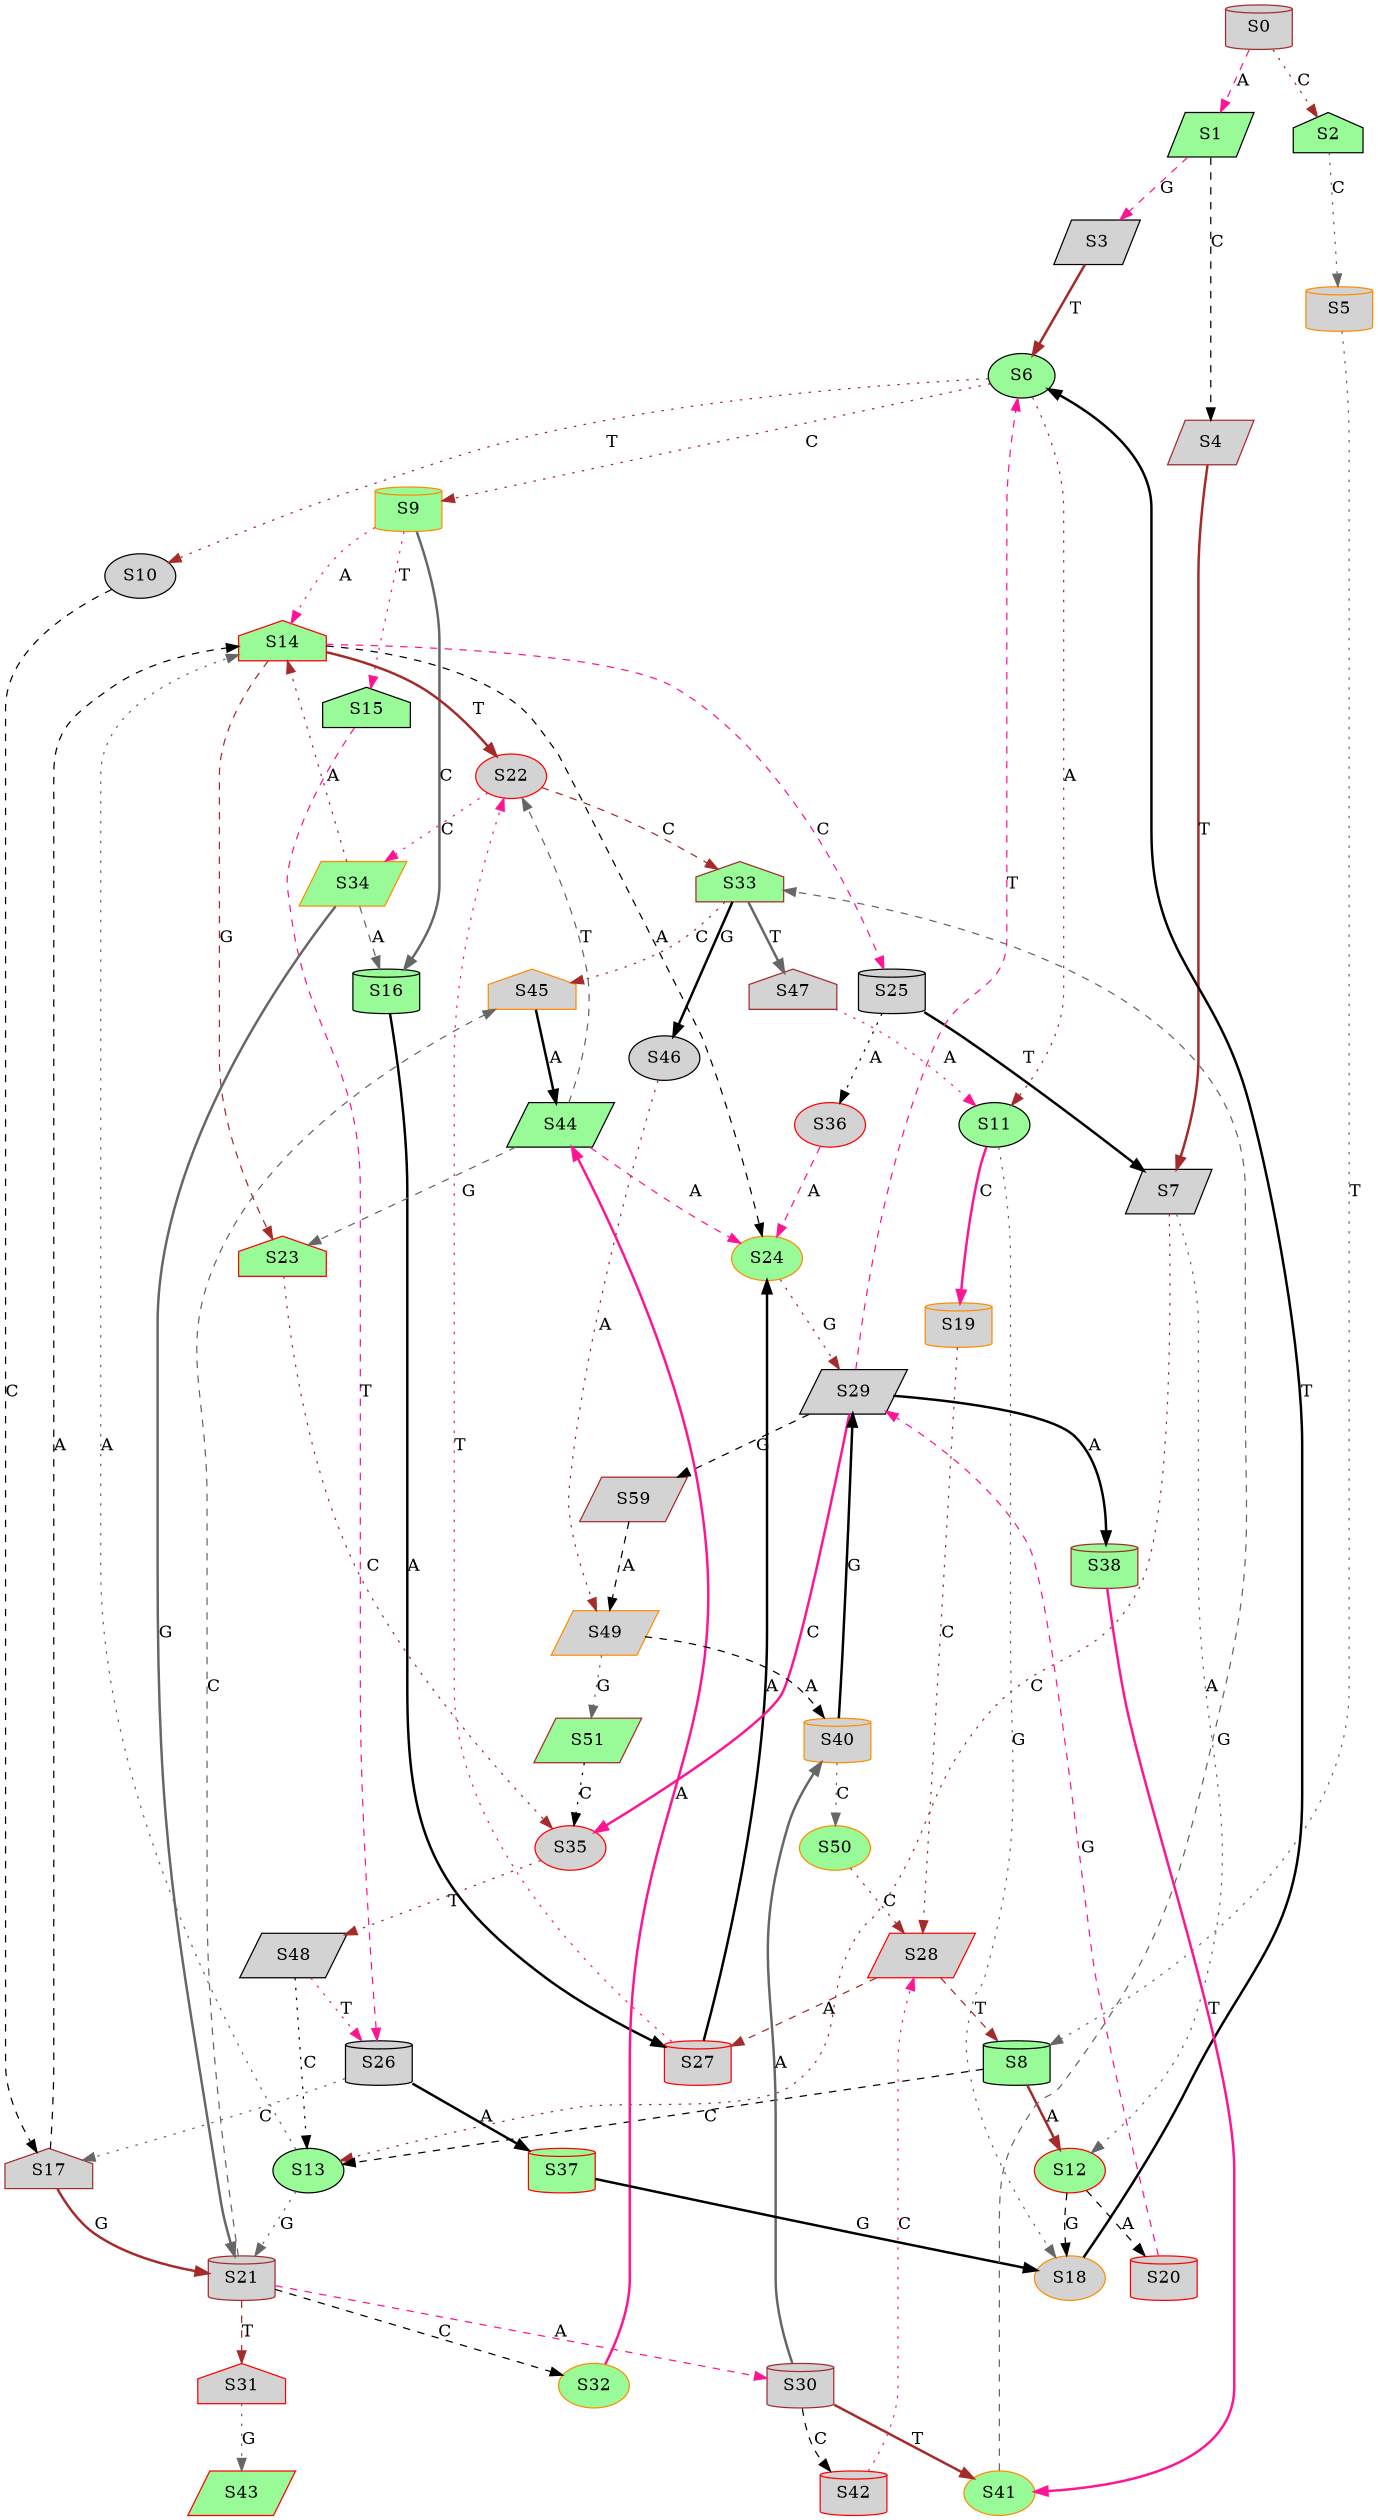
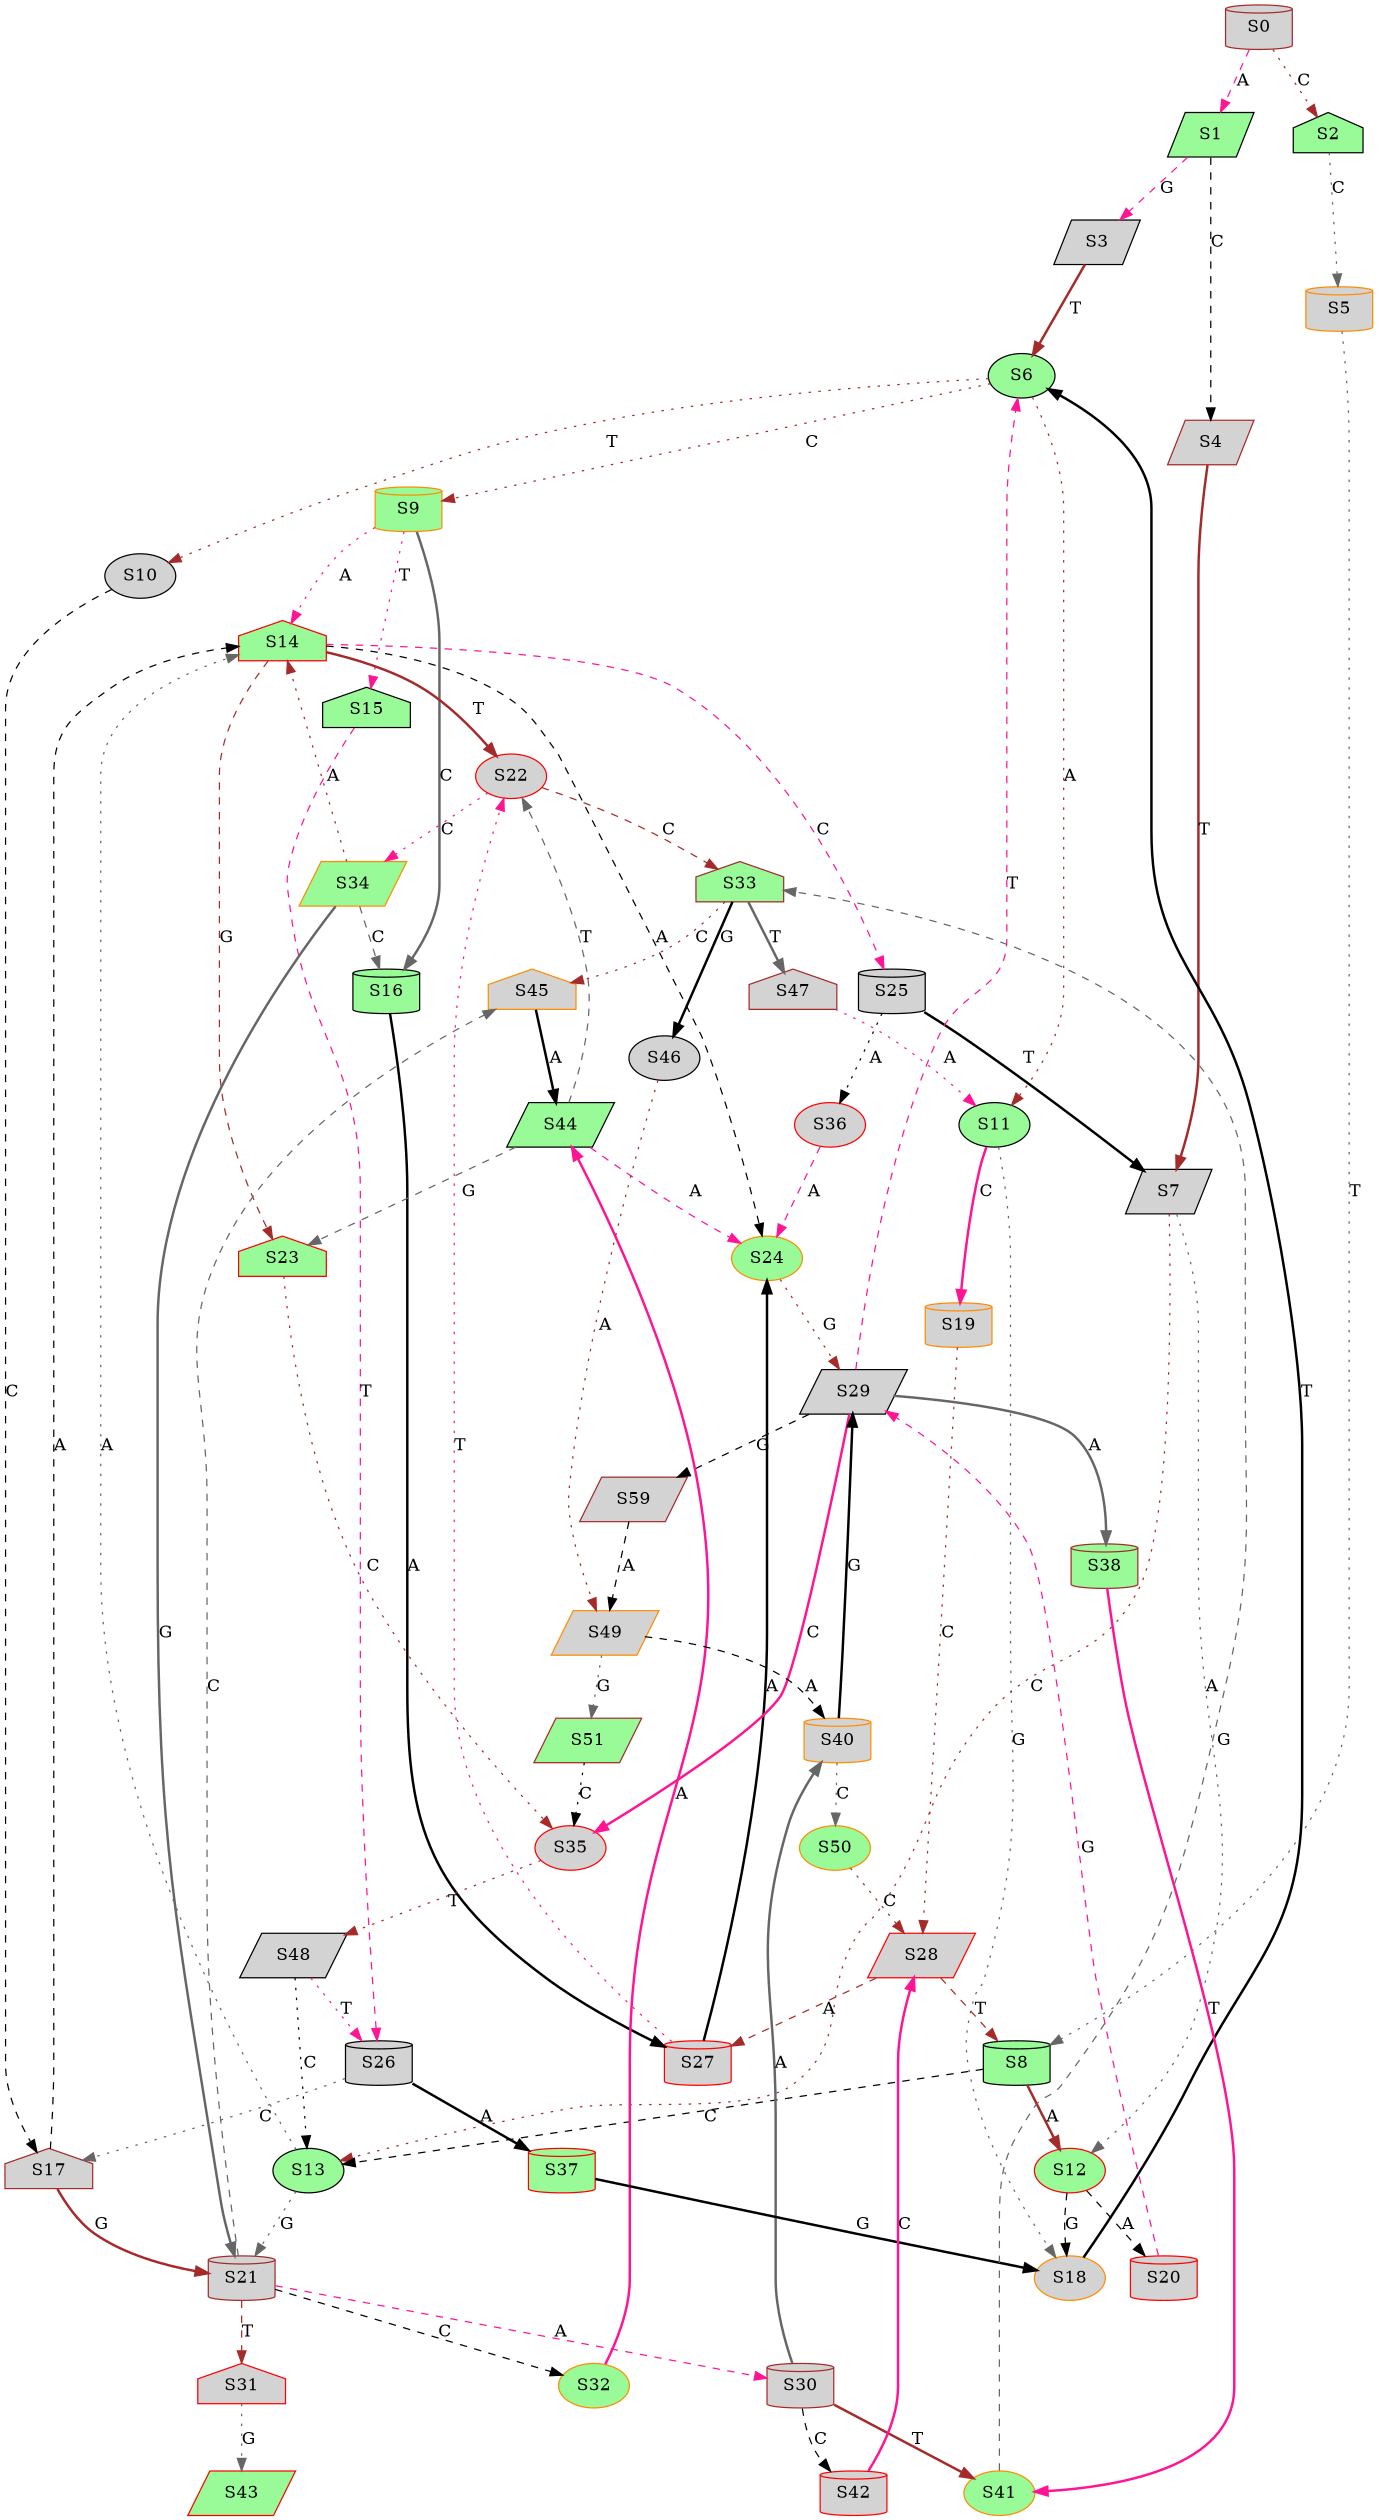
(378, 938) -> (378, 938)
(1036, 1418) -> (1036, 1418)
(898, 2233) -> (898, 2233)
